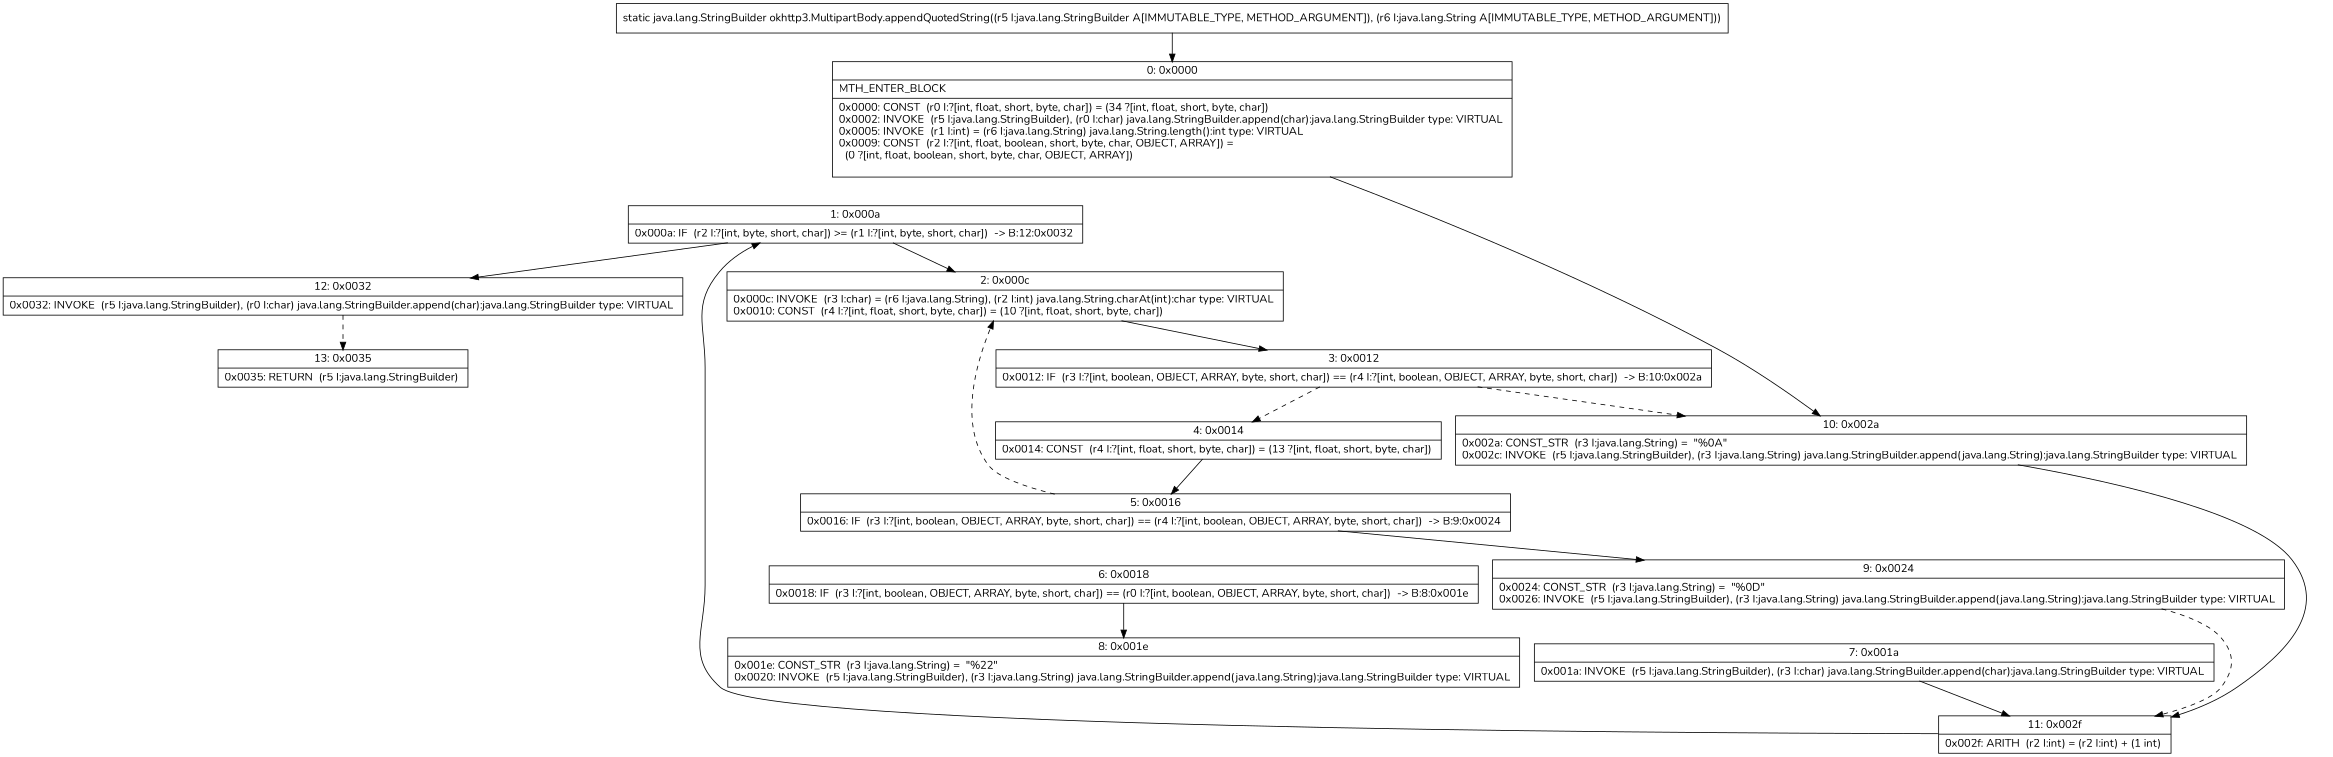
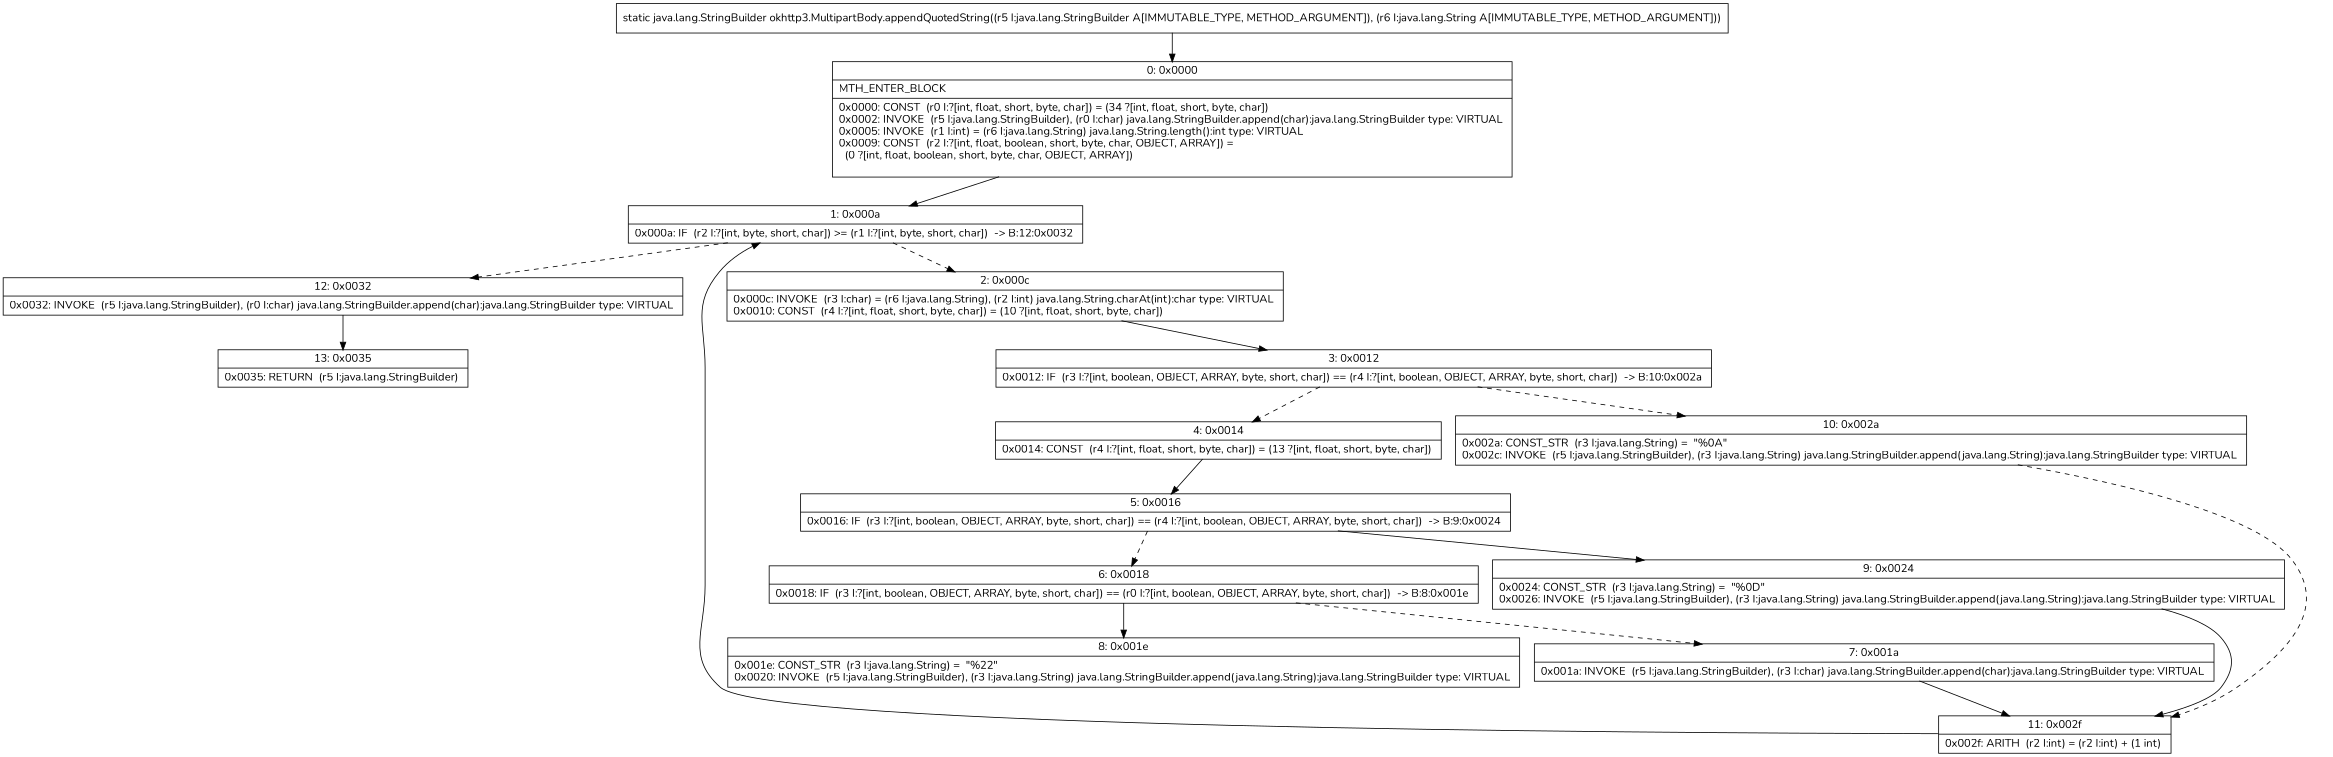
(920, 256) -> (920, 256)
(603, 260) -> (603, 260)
(1579, 280) -> (958, 190)
(343, 328) -> (343, 328)
(974, 434) -> (1141, 545)
(2264, 538) -> (2264, 538)
none -> (1495, 623)
(2231, 661) -> (2231, 661)
